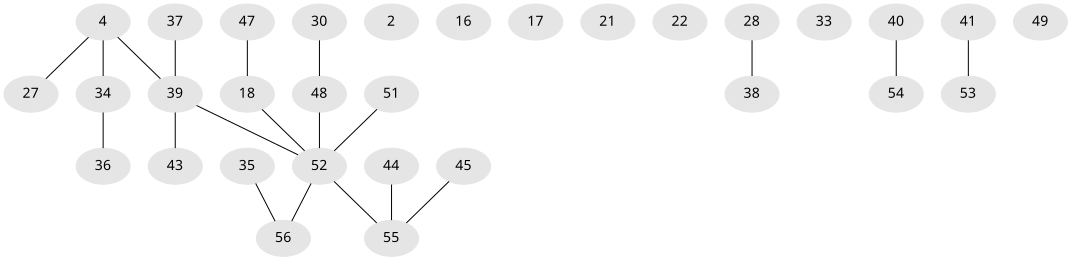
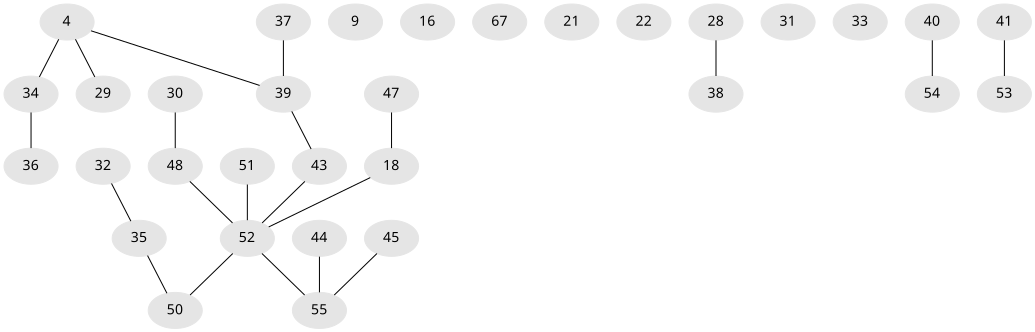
(392, 22) -> (355, 22)
(536, 22) -> (500, 22)
none -> (788, 22)
(1040, 22) -> none
(31, 94) -> (103, 94)
(247, 130) -> (284, 202)
none -> (103, 166)
(283, 238) -> (175, 310)
